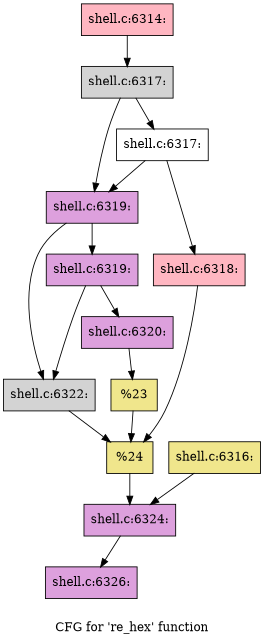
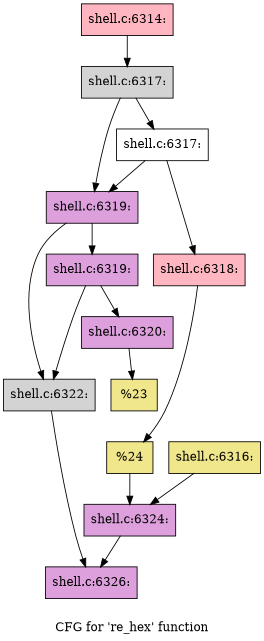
(132, 422) -> none
(86, 424) -> (64, 486)
